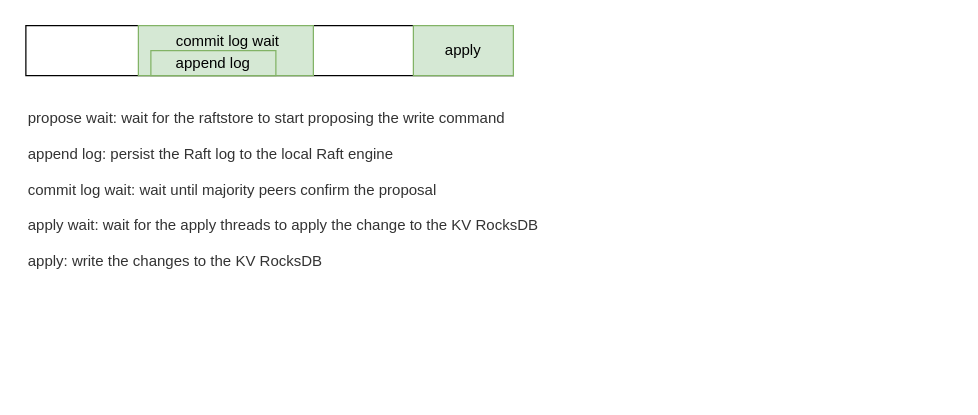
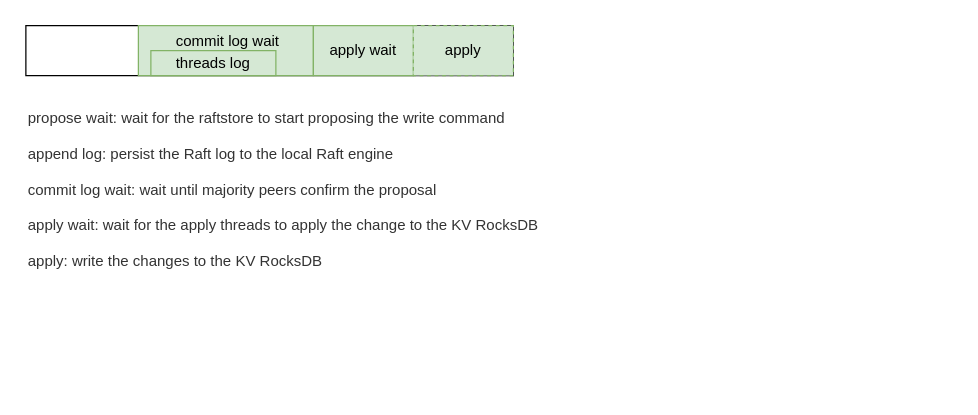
none -> (363, 51)
(463, 51) -> (463, 51)
(213, 63) -> (213, 63)
